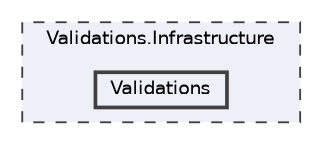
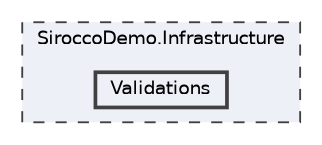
(161, 40) -> (161, 40)
